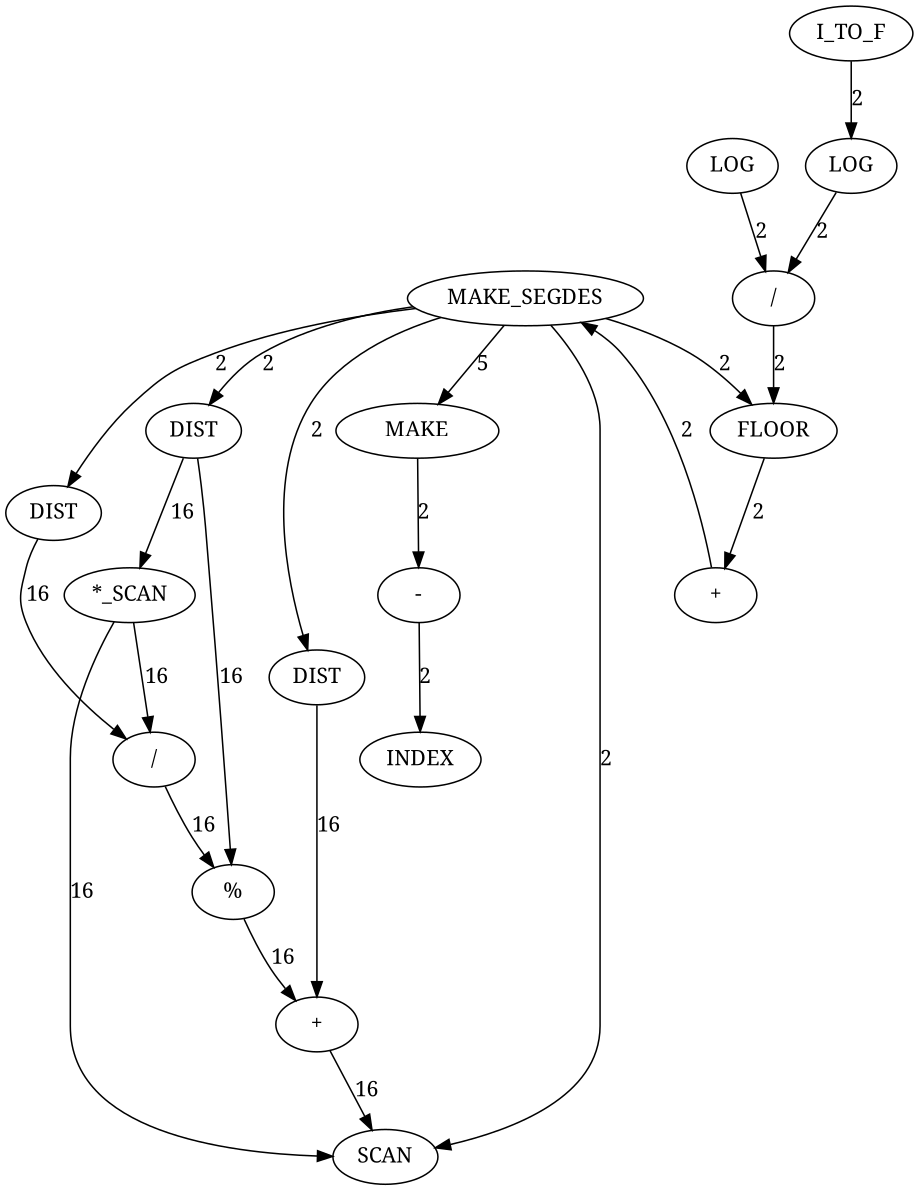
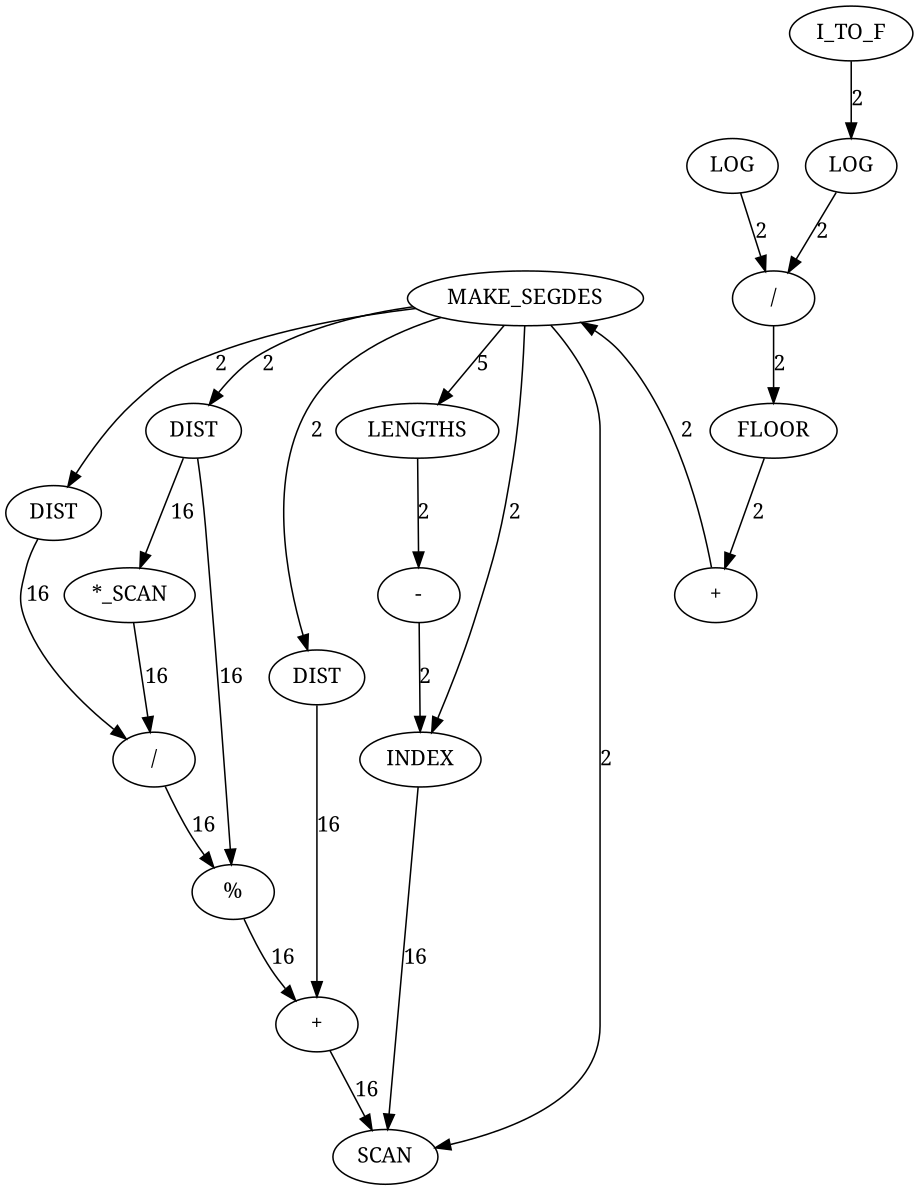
(678, 347) -> (501, 526)
(417, 431) -> (417, 431)
(70, 973) -> (404, 951)
